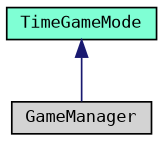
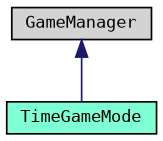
(82, 79) -> (82, 79)
